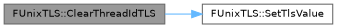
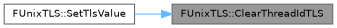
(178, 14) -> (148, 14)
